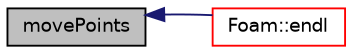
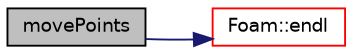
(188, 15) -> (170, 40)
